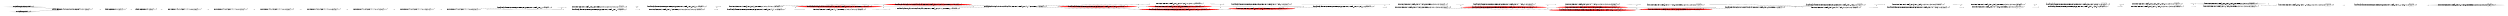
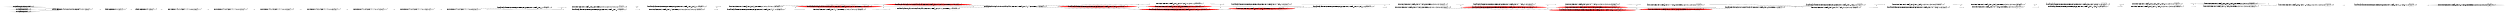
none -> (23, 9)
